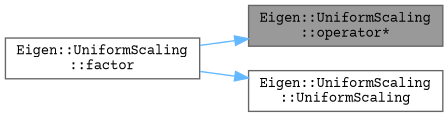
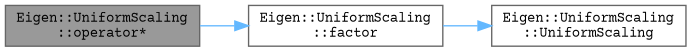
(217, 43) -> (217, 26)
